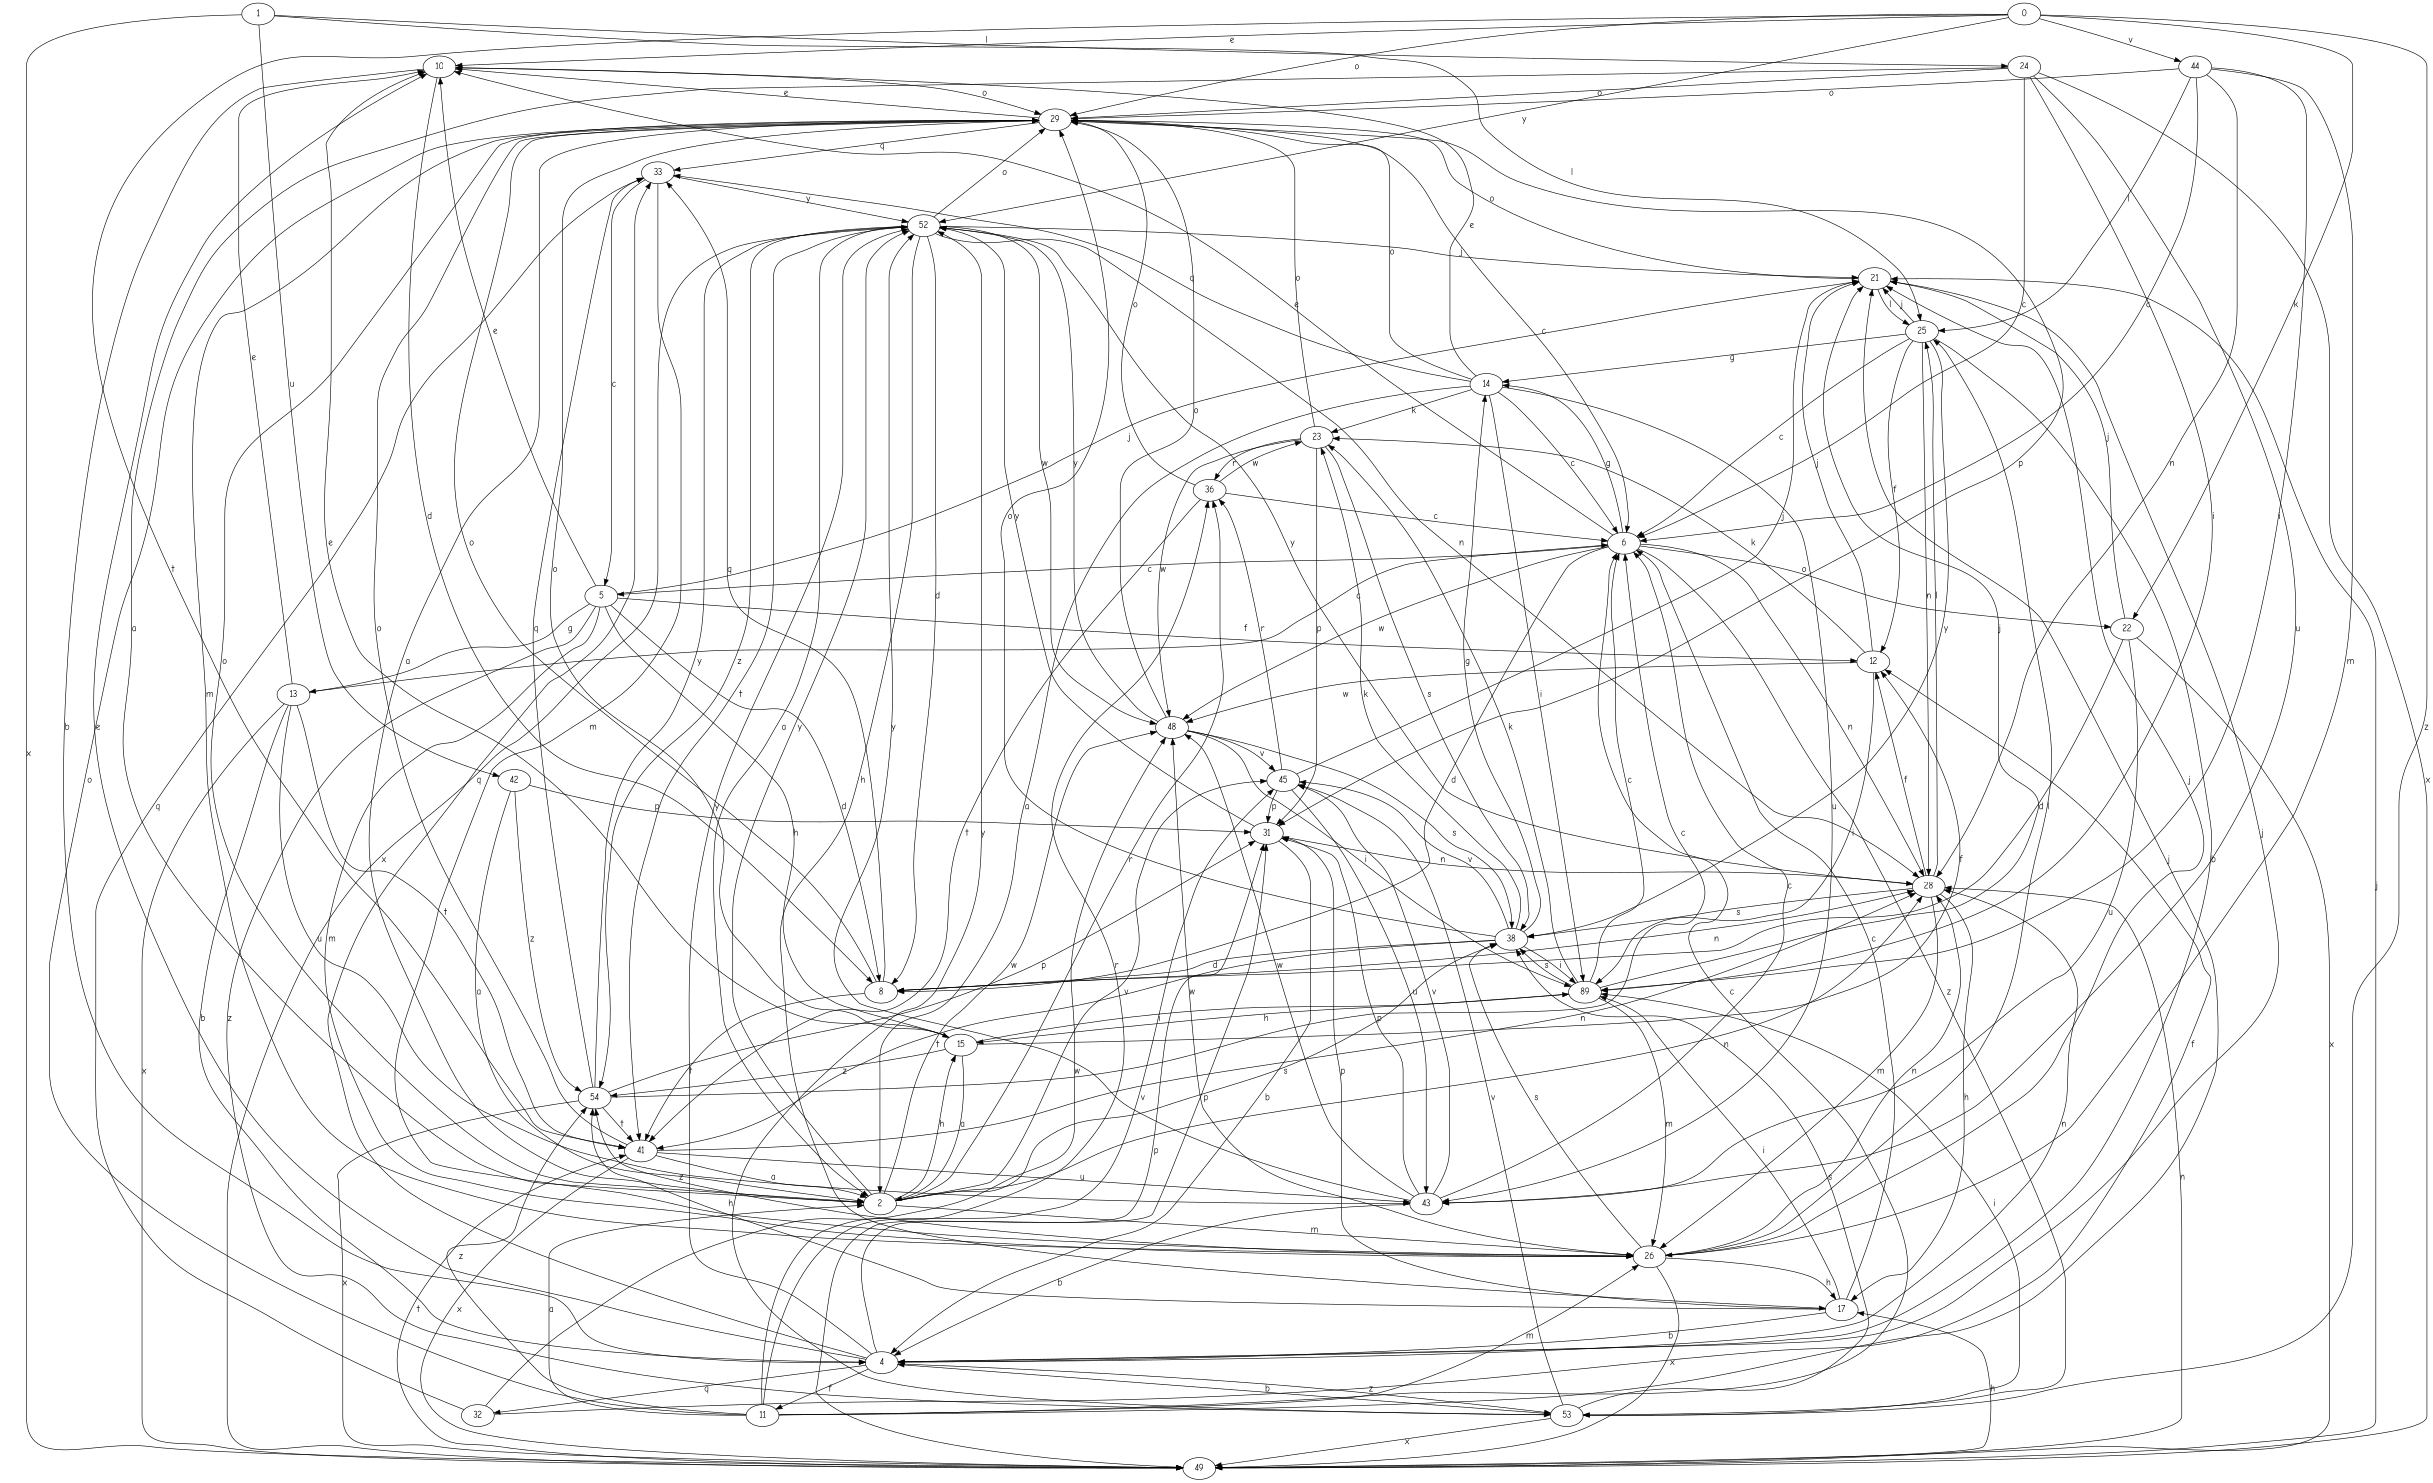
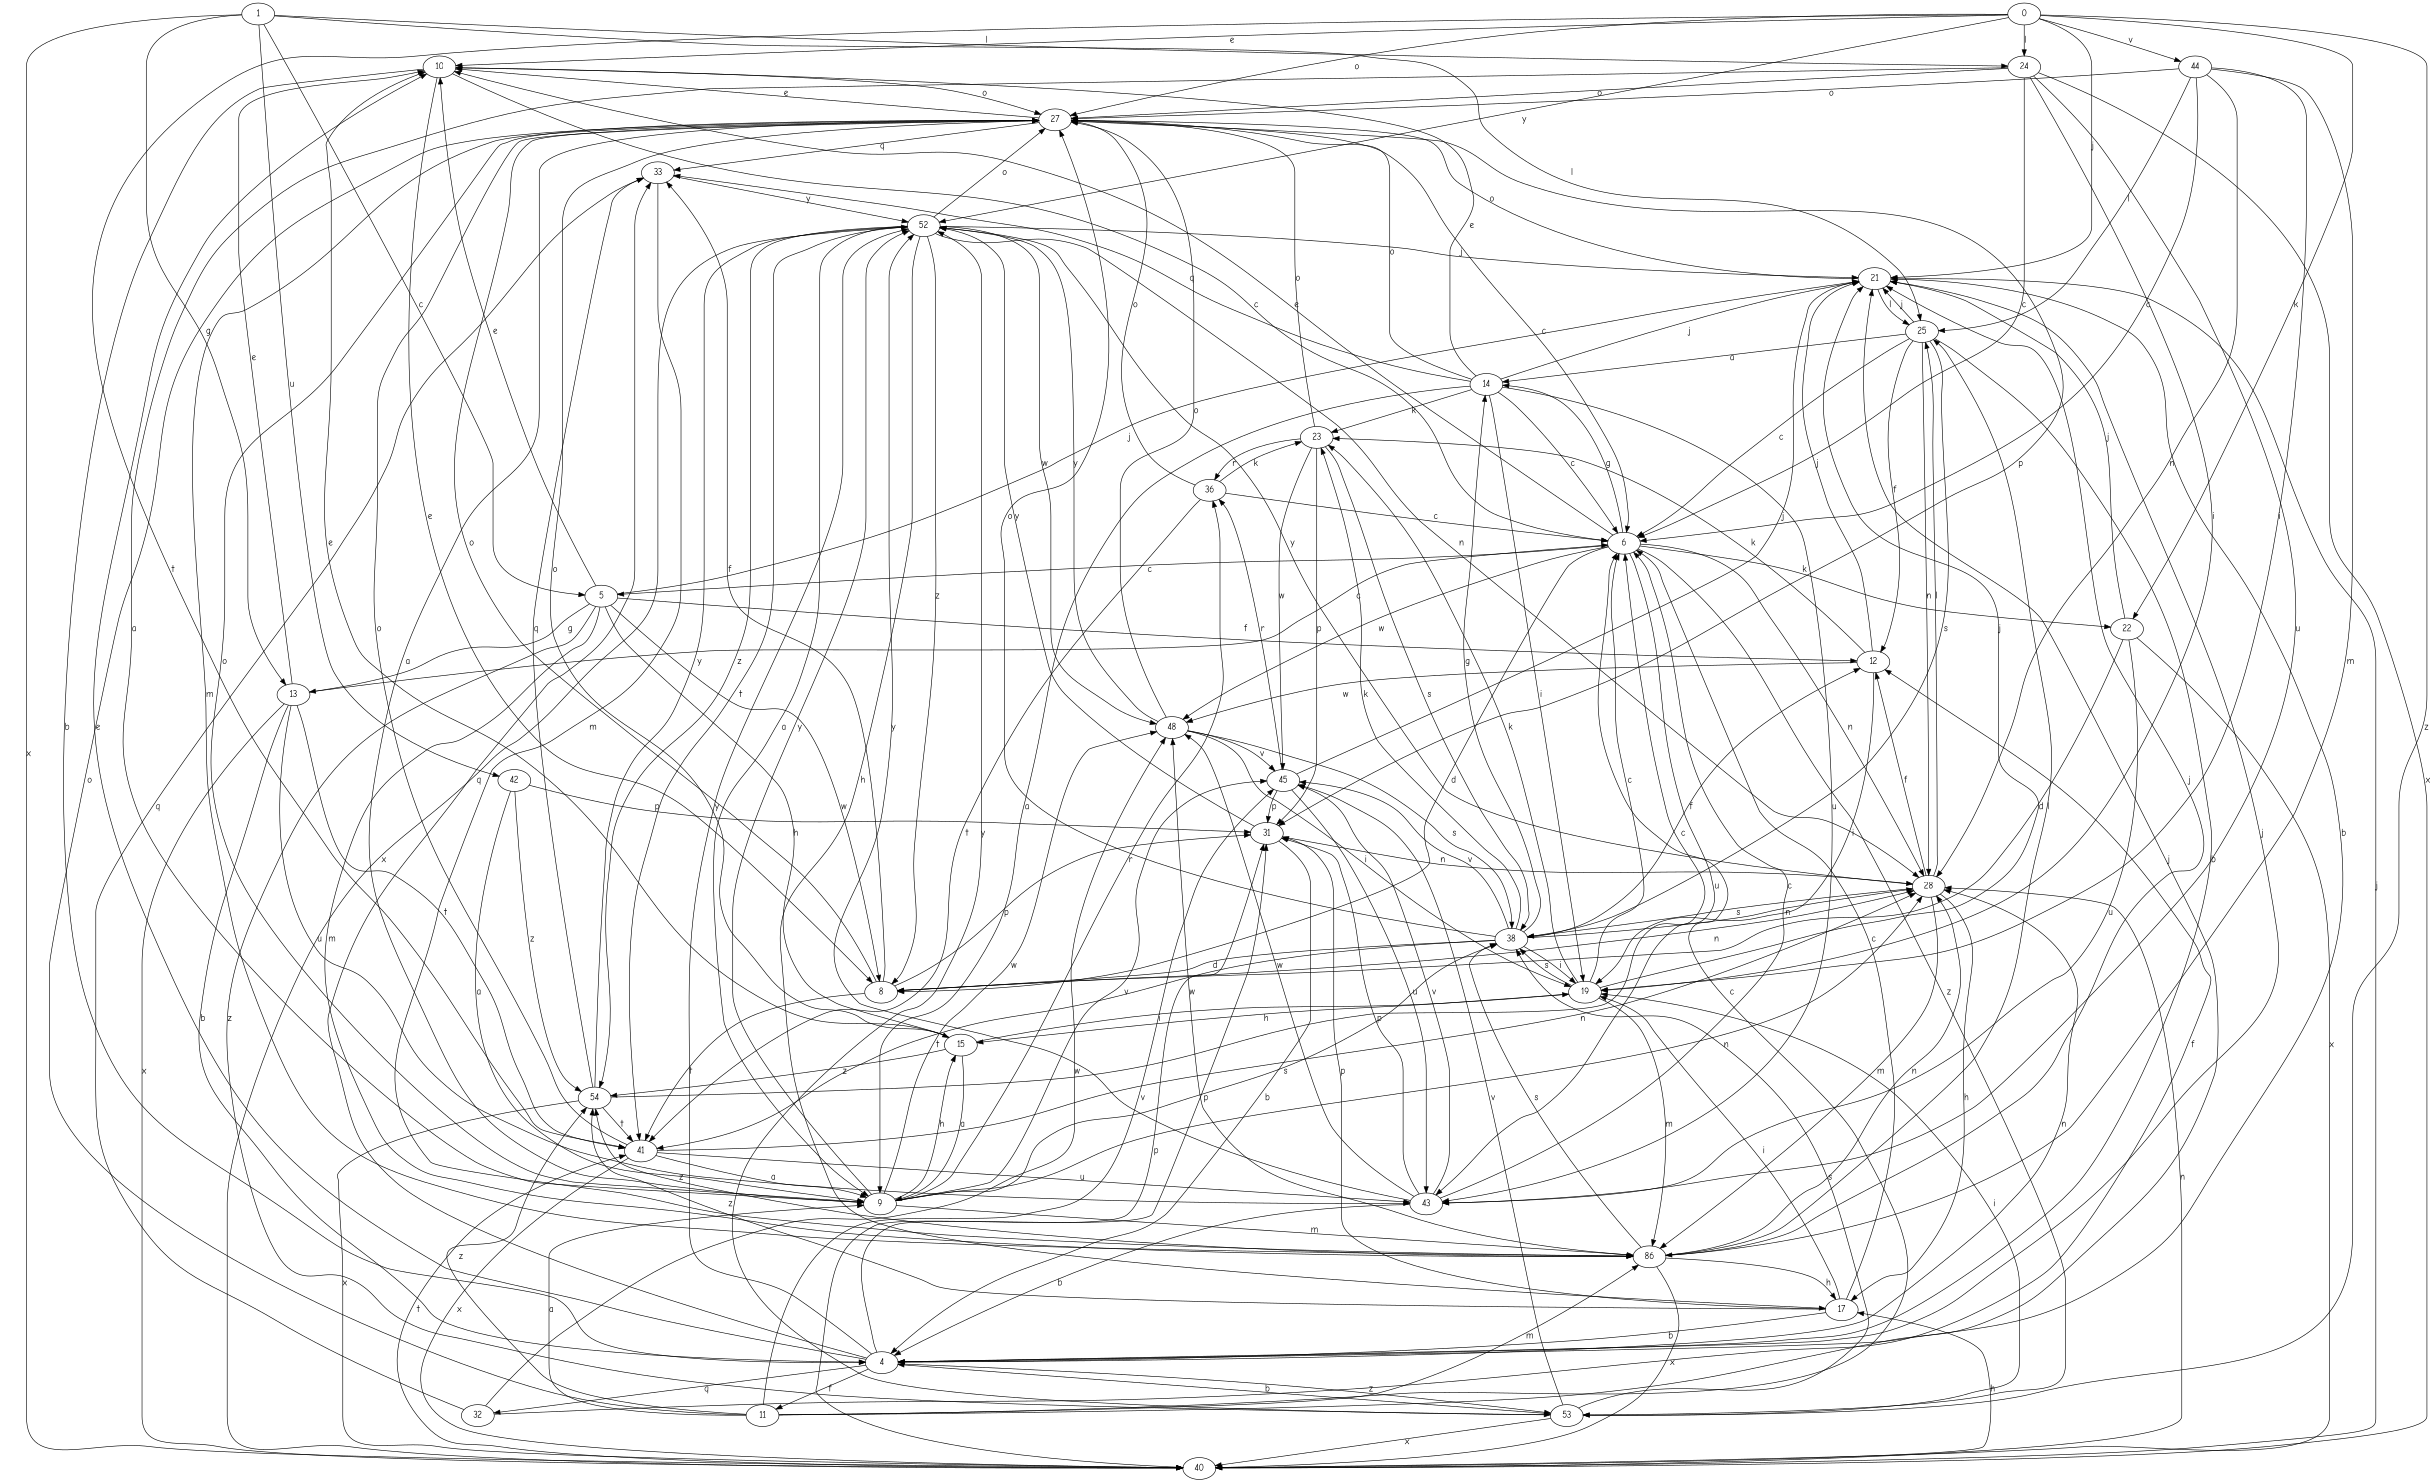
none -> (2024, 37)
(1055, 120) -> (1055, 120)
none -> (2092, 213)
none -> (1072, 219)
none -> (192, 317)
none -> (1675, 325)
(1732, 358) -> (1732, 358)
(612, 373) -> (427, 325)
(1256, 464) -> (1256, 464)
(430, 517) -> (430, 517)
(1170, 524) -> (1279, 603)
(730, 570) -> (730, 570)
(1804, 570) -> (1804, 570)
(938, 596) -> (938, 596)
(1946, 629) -> (1946, 629)
(844, 807) -> (844, 807)
none -> (1713, 907)
none -> (1765, 912)
(1585, 992) -> (1585, 992)
(942, 1001) -> (1053, 872)
(1122, 1010) -> none
(1606, 1024) -> (1688, 807)
(731, 1204) -> (731, 1204)
(880, 1204) -> (880, 1204)
none -> (2154, 1250)
(1649, 1257) -> (1649, 1257)
(1199, 1469) -> (1199, 1469)
